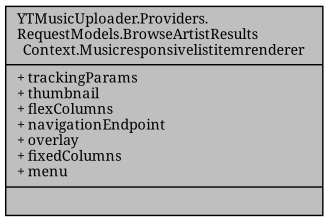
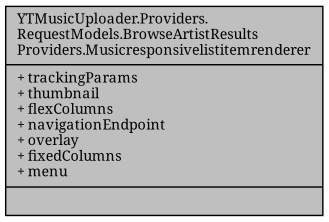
(164, 50) -> (164, 50)
